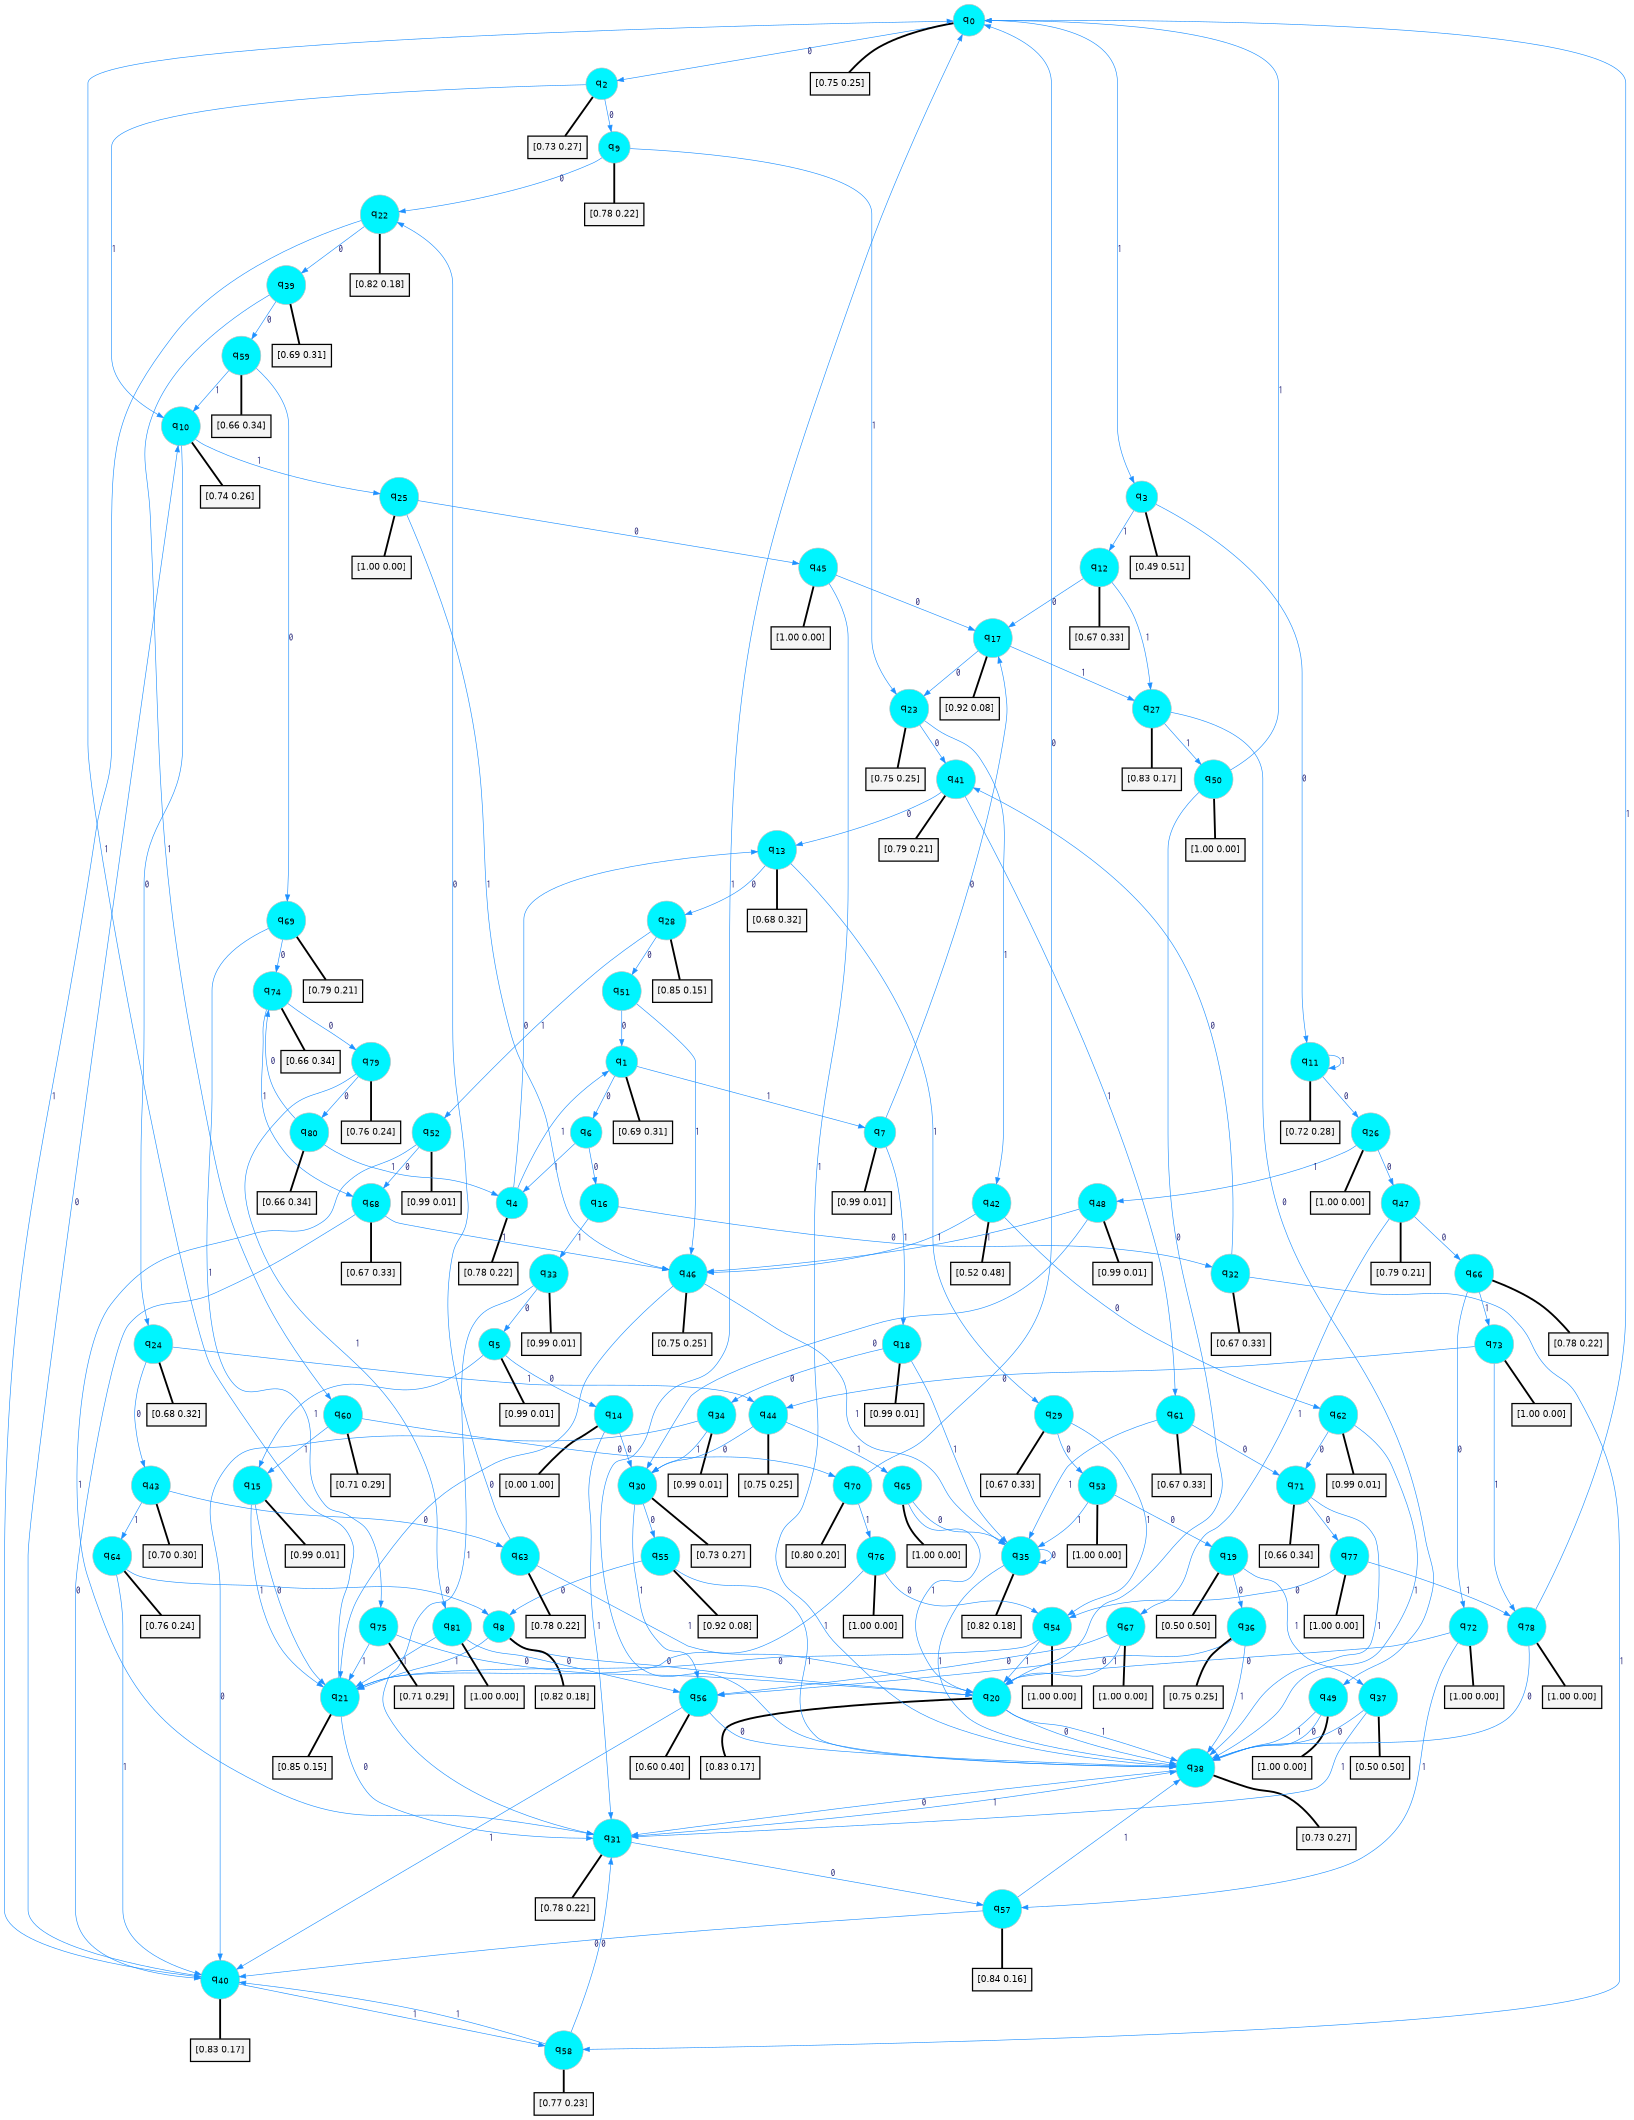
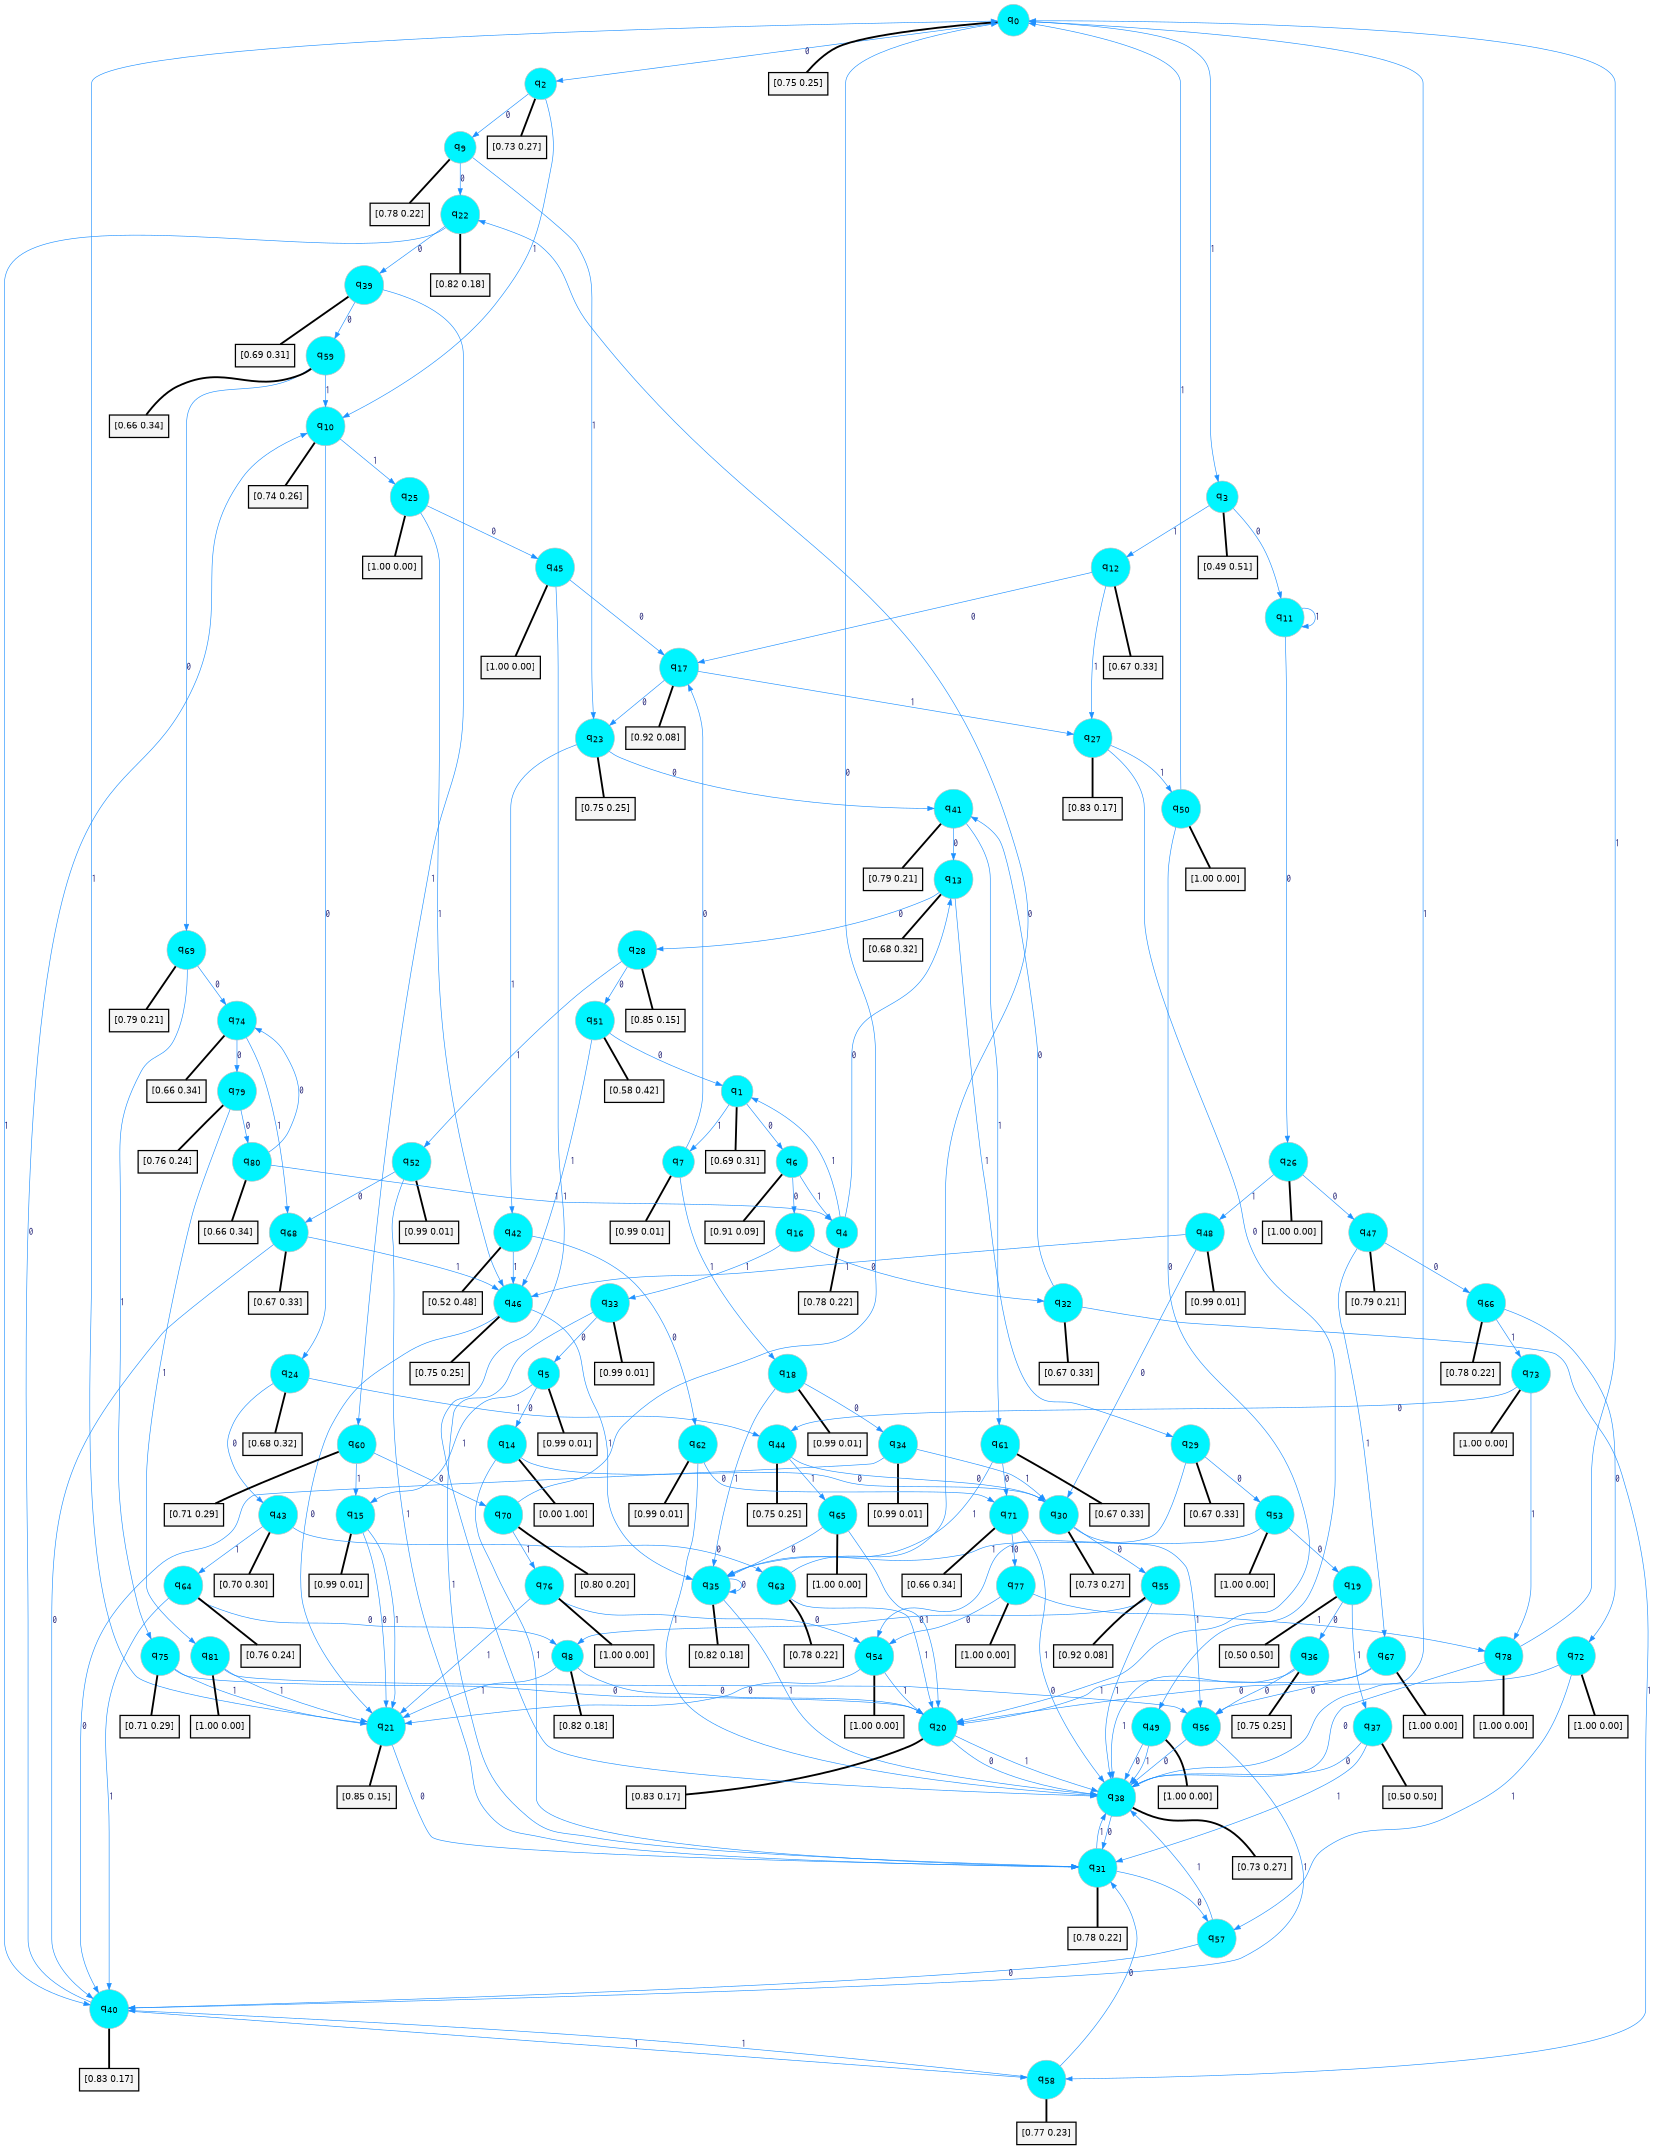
none -> (634, 1091)
(1310, 1132) -> none
none -> (735, 1232)
(660, 1768) -> none
(1002, 1980) -> none
